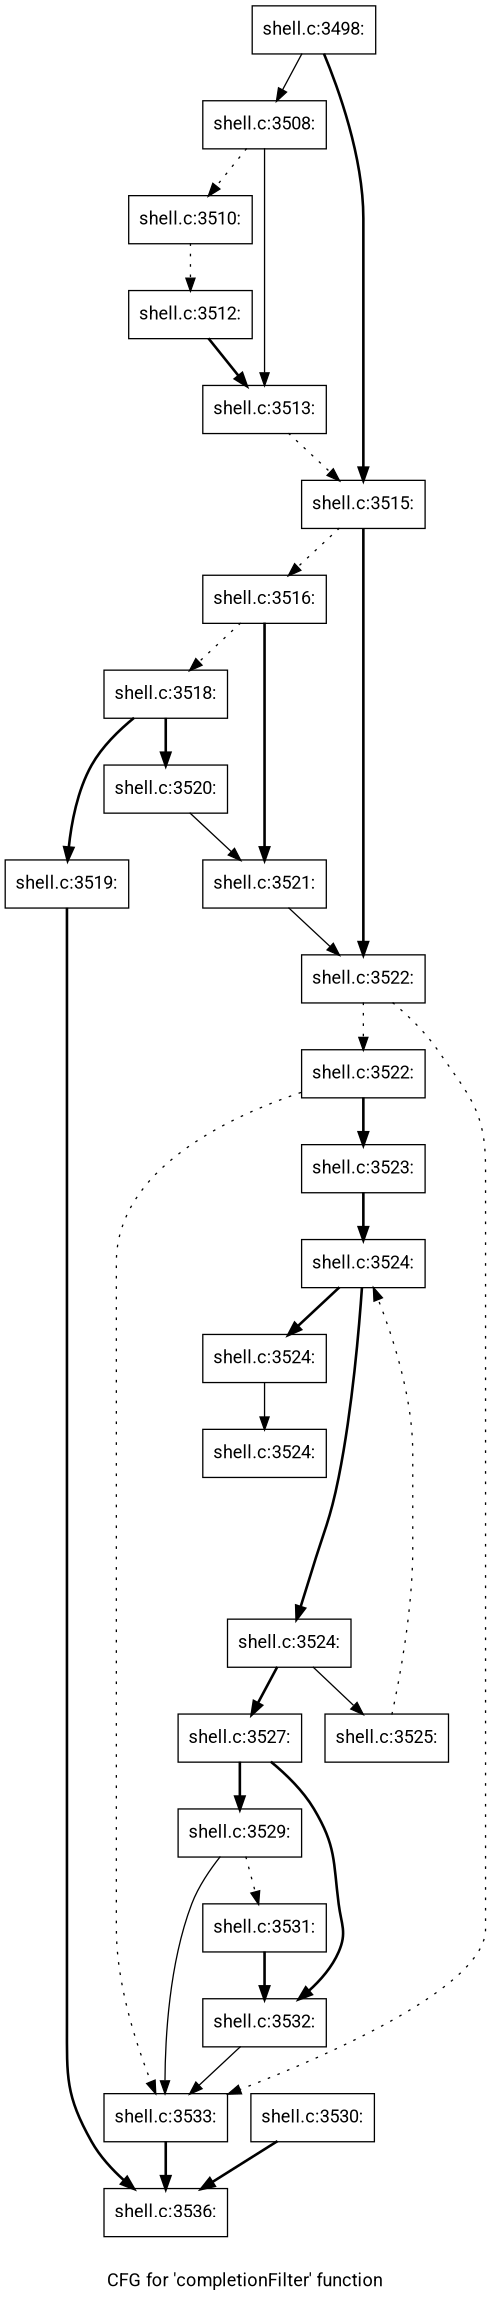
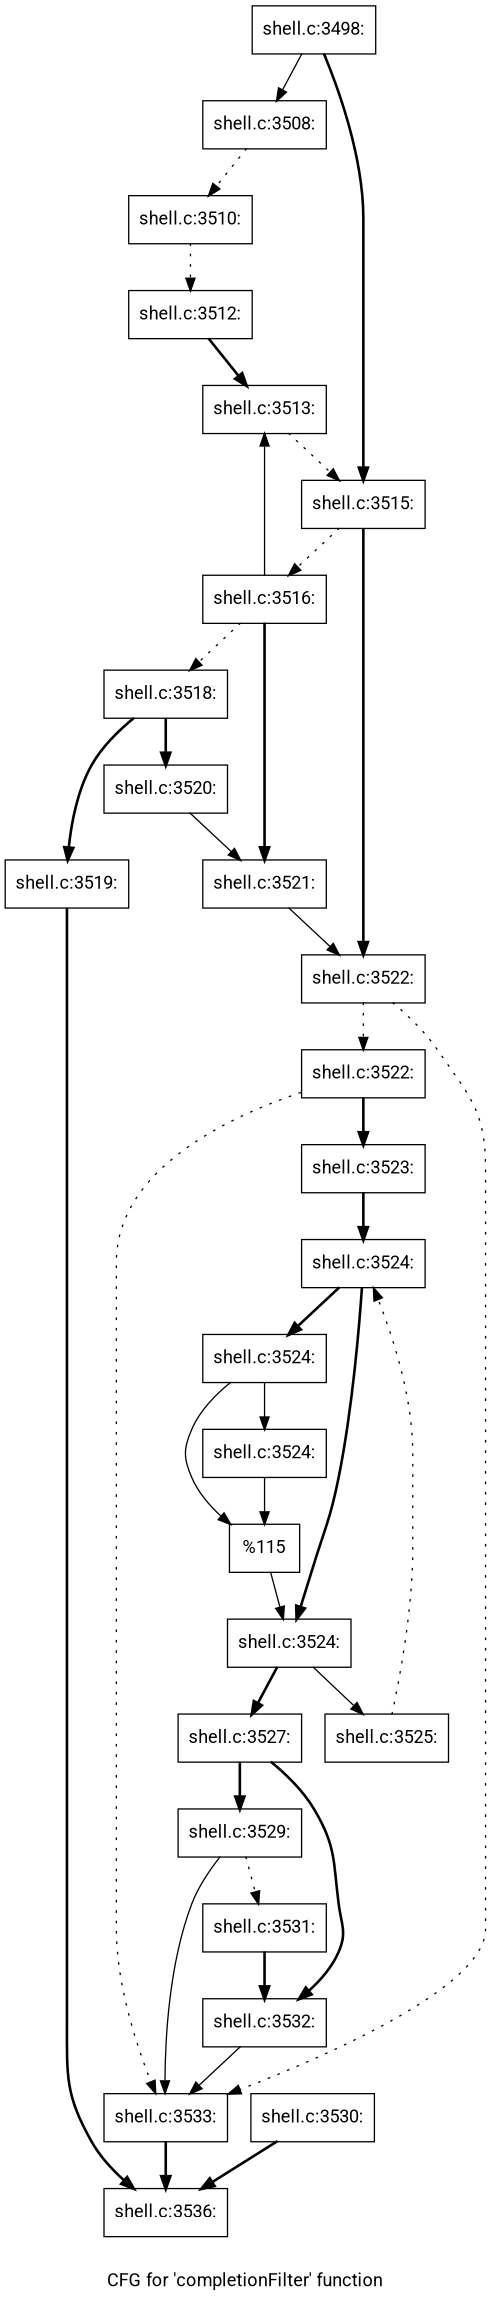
(265, 260) -> (265, 511)
none -> (265, 1548)
